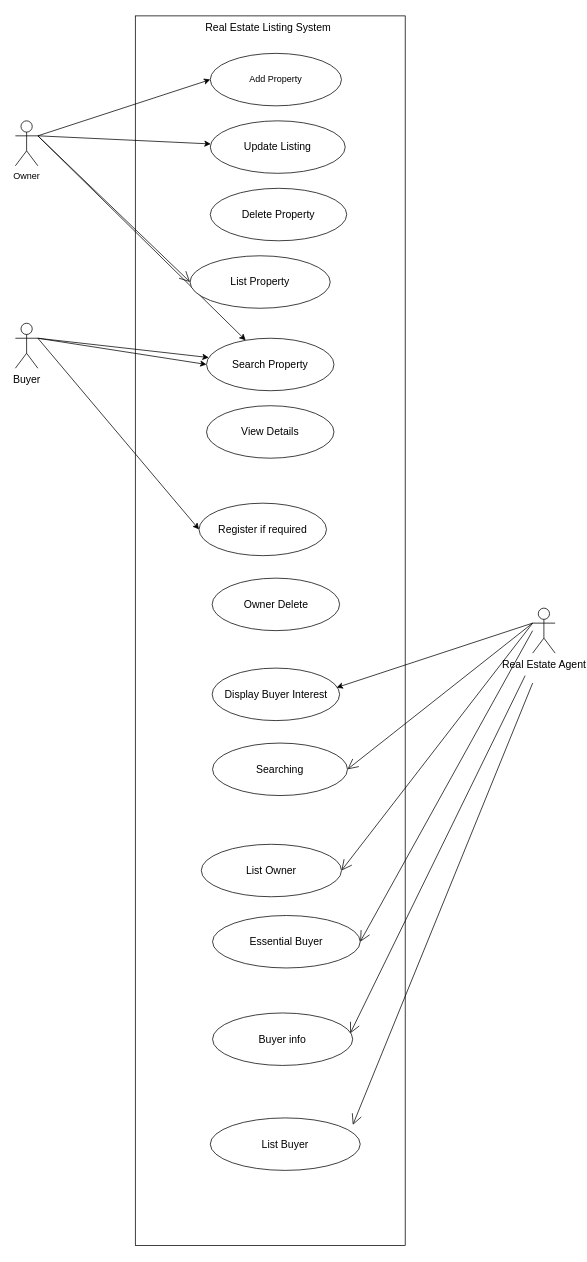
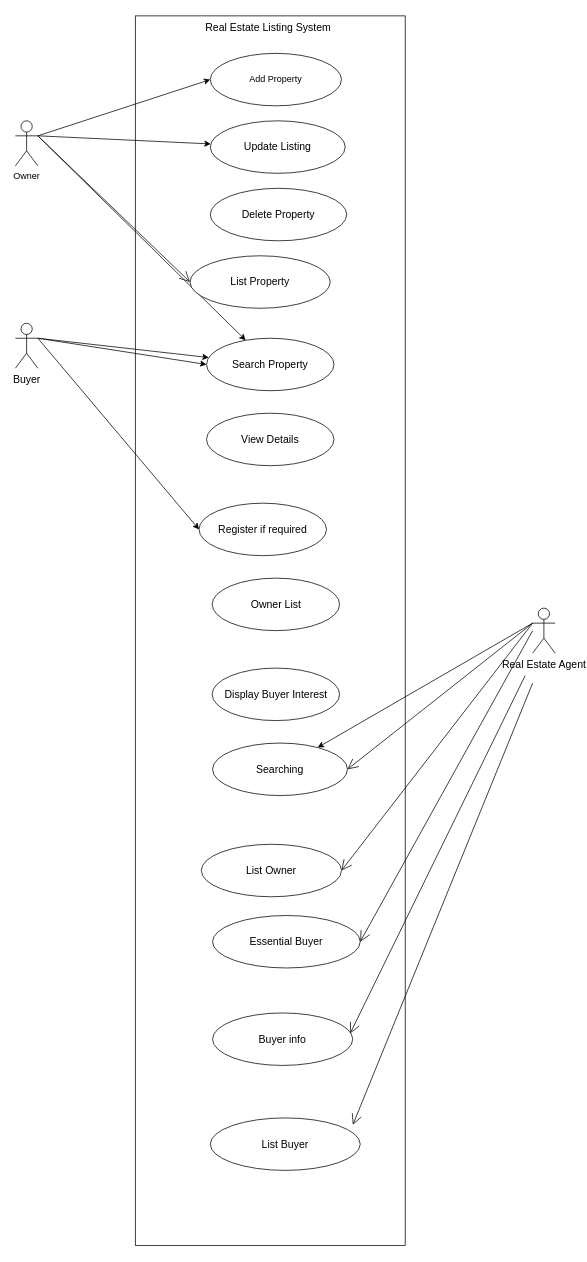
(270, 432) -> (270, 439)
(276, 604) -> (276, 604)
(434, 655) -> (419, 689)
